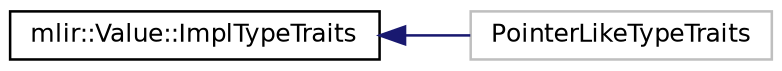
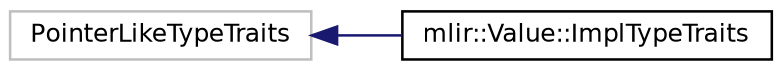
(438, 35) -> (370, 35)
